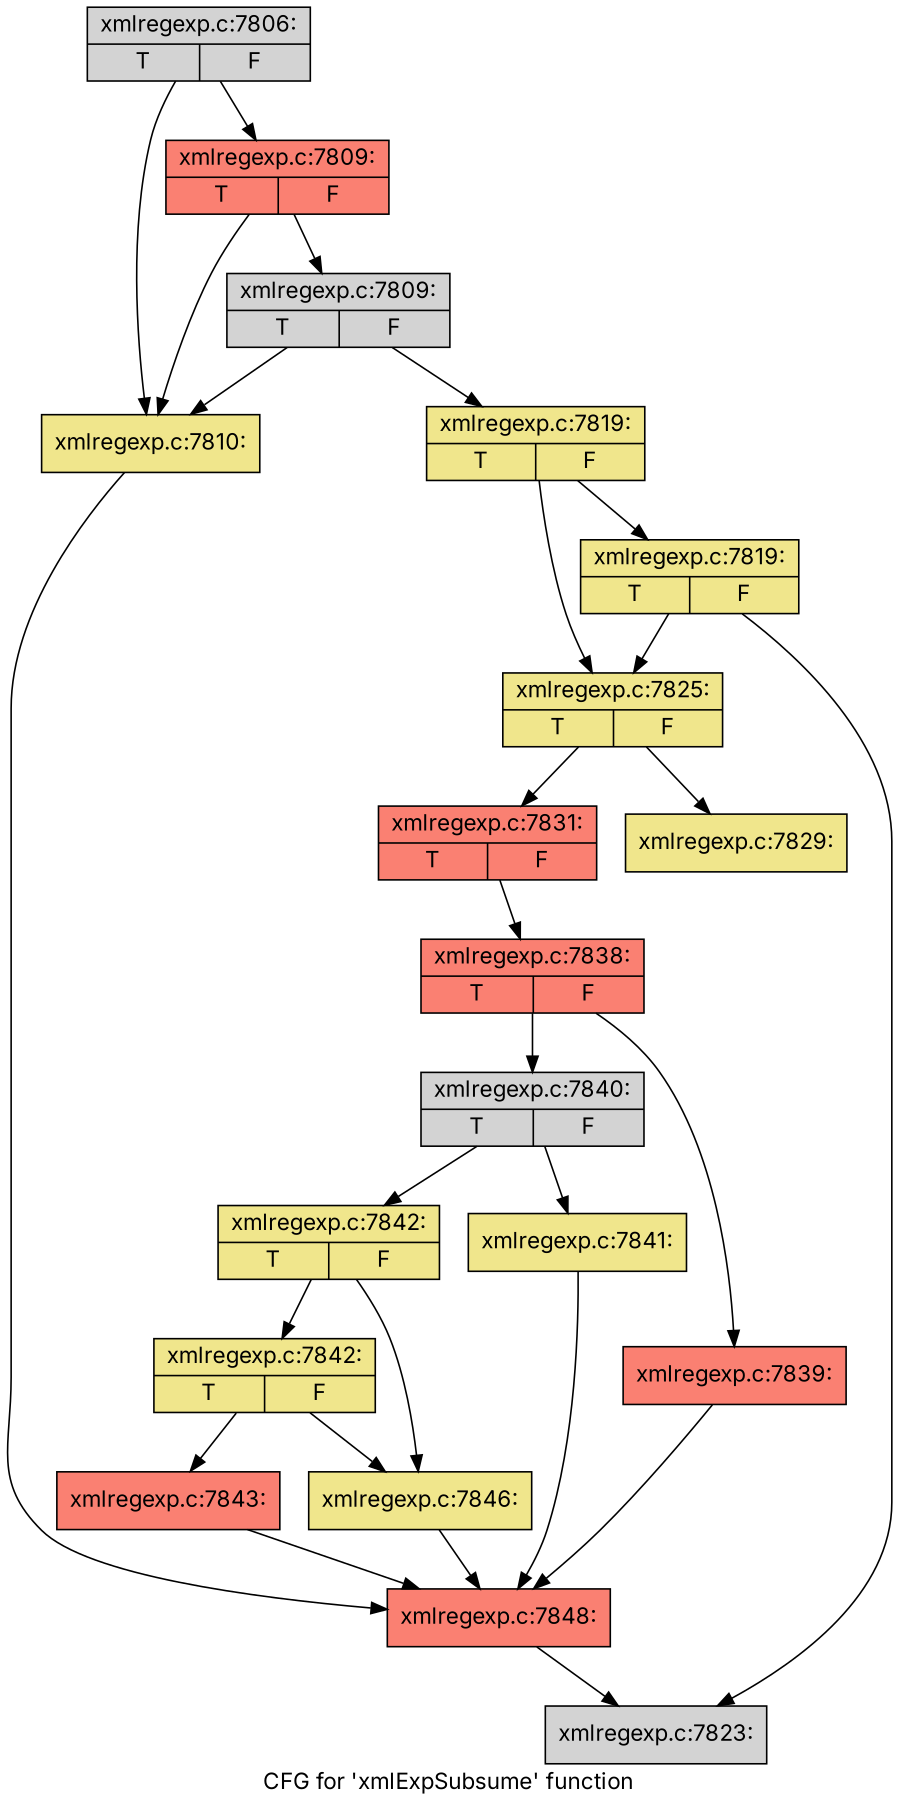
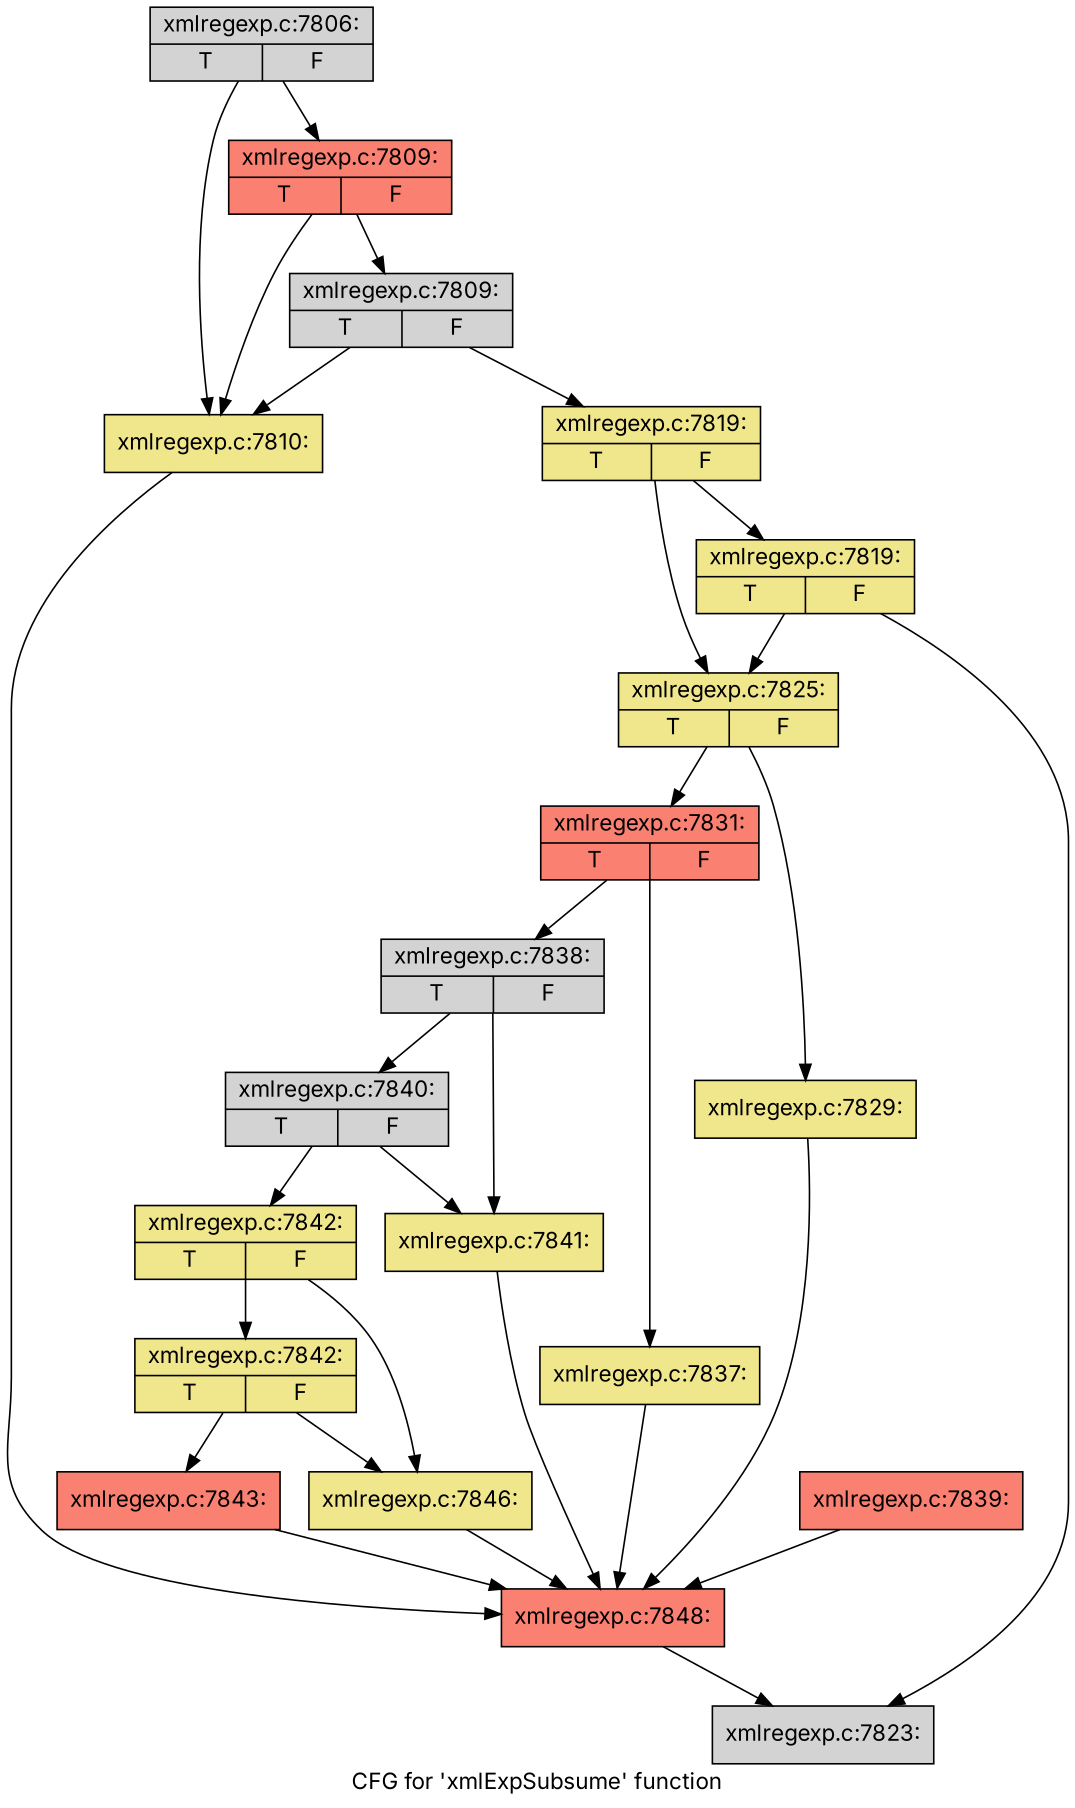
(532, 976) -> (493, 976)
(700, 1155) -> (493, 1105)
none -> (650, 1376)
none -> (787, 1378)
